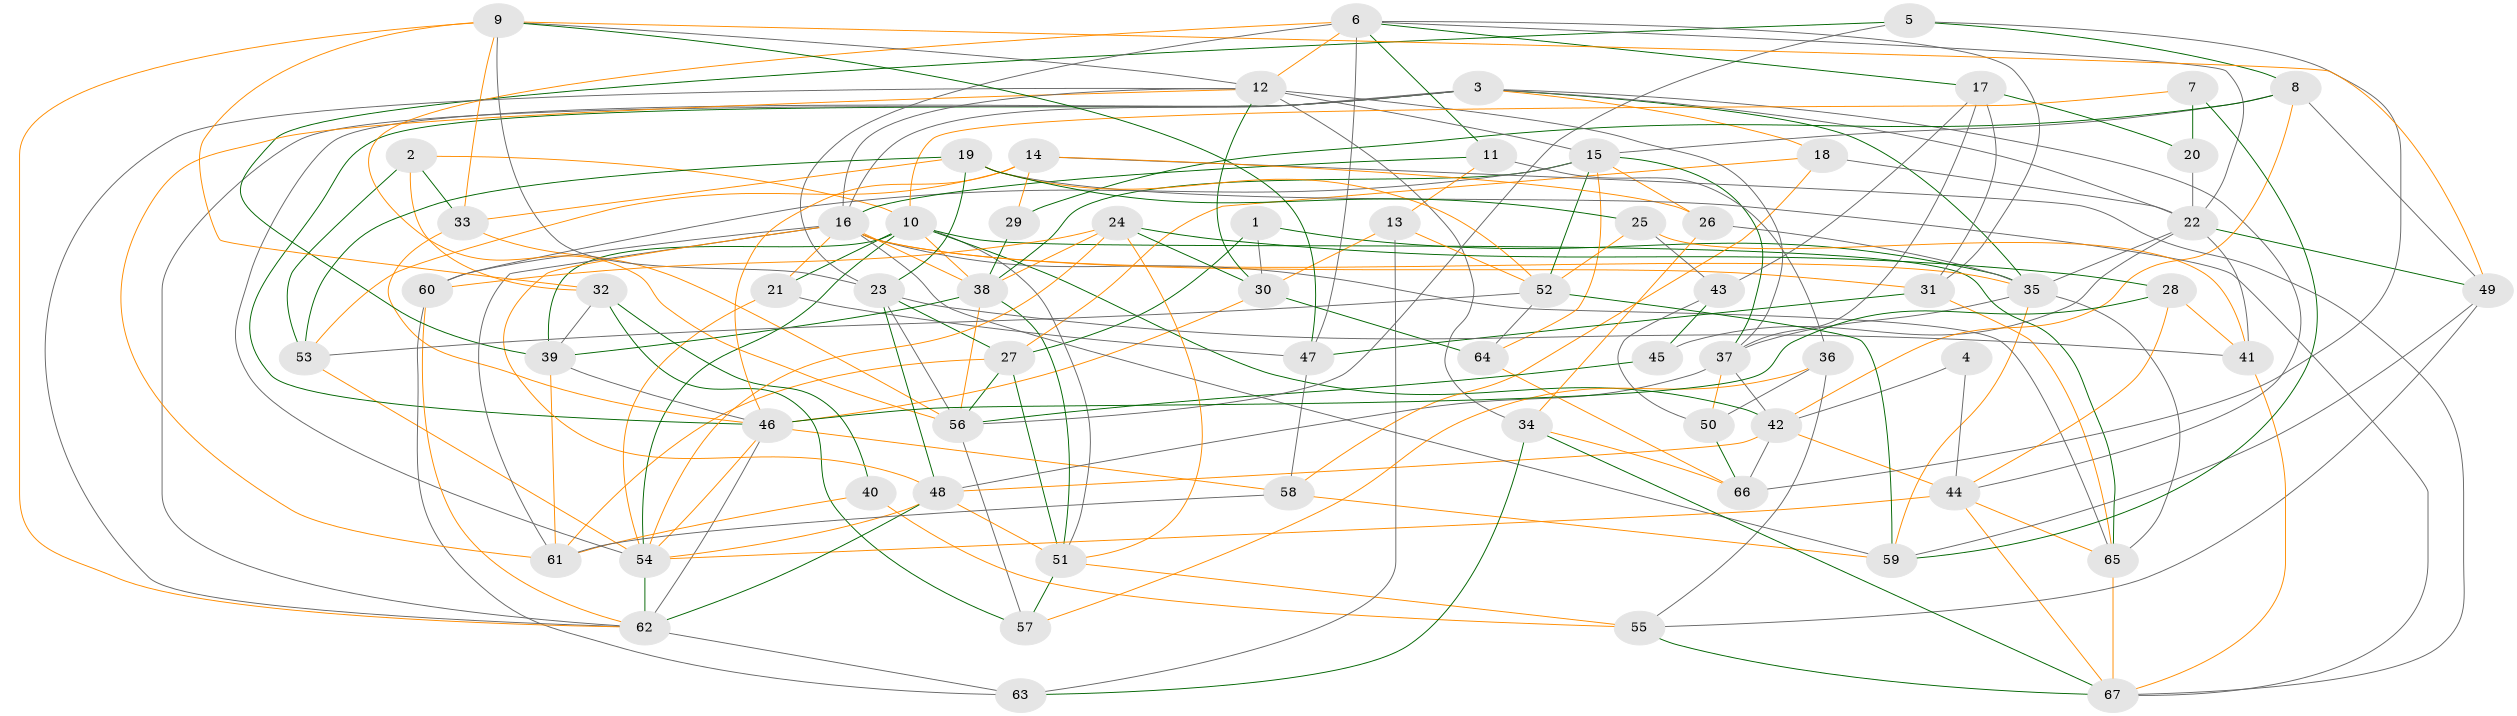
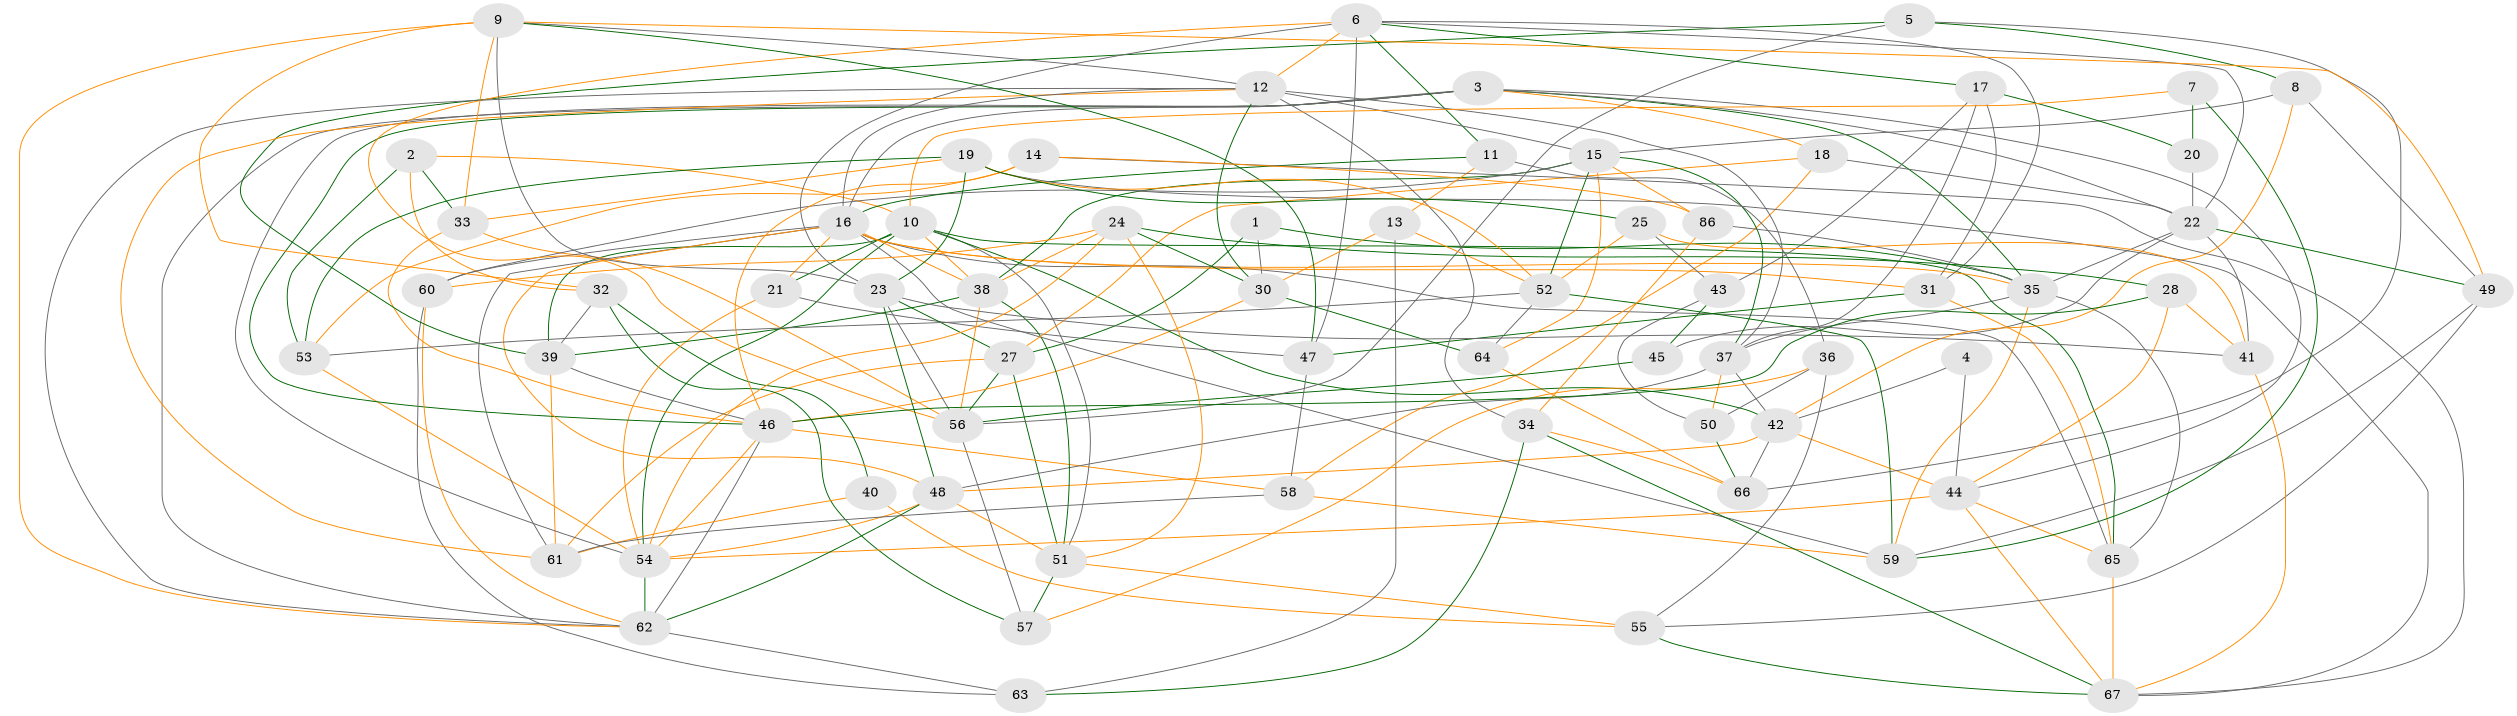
(1014, 223) -> none
(1708, 223) -> (1708, 223)
